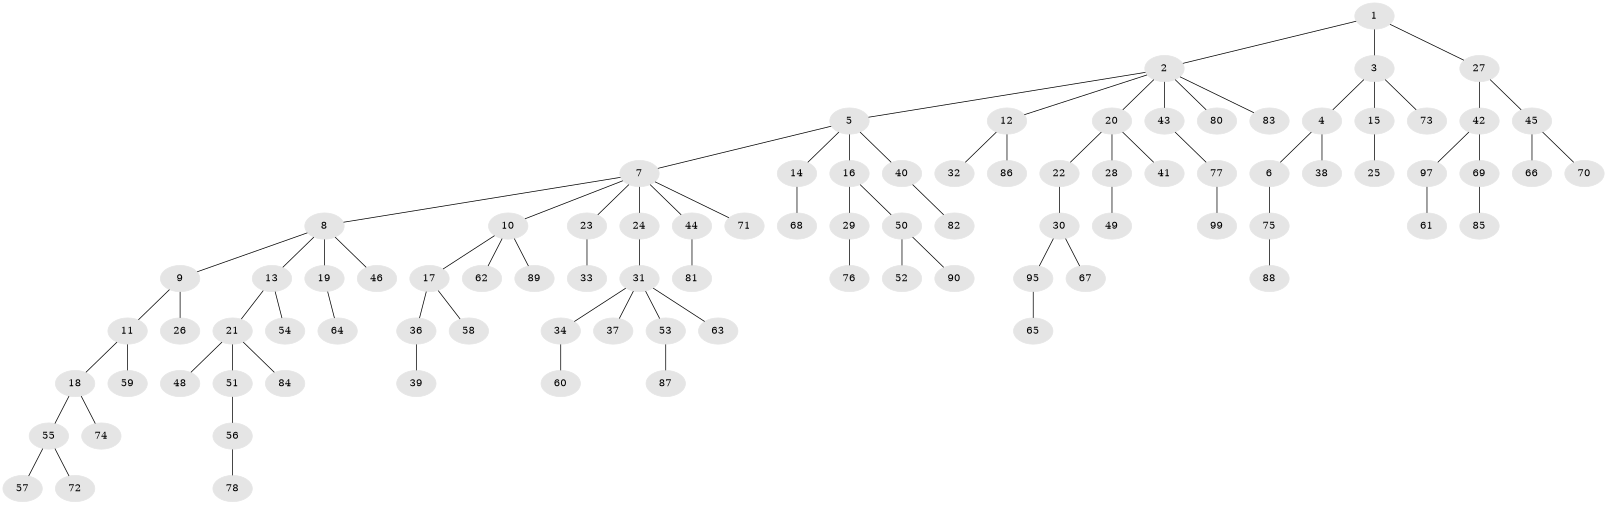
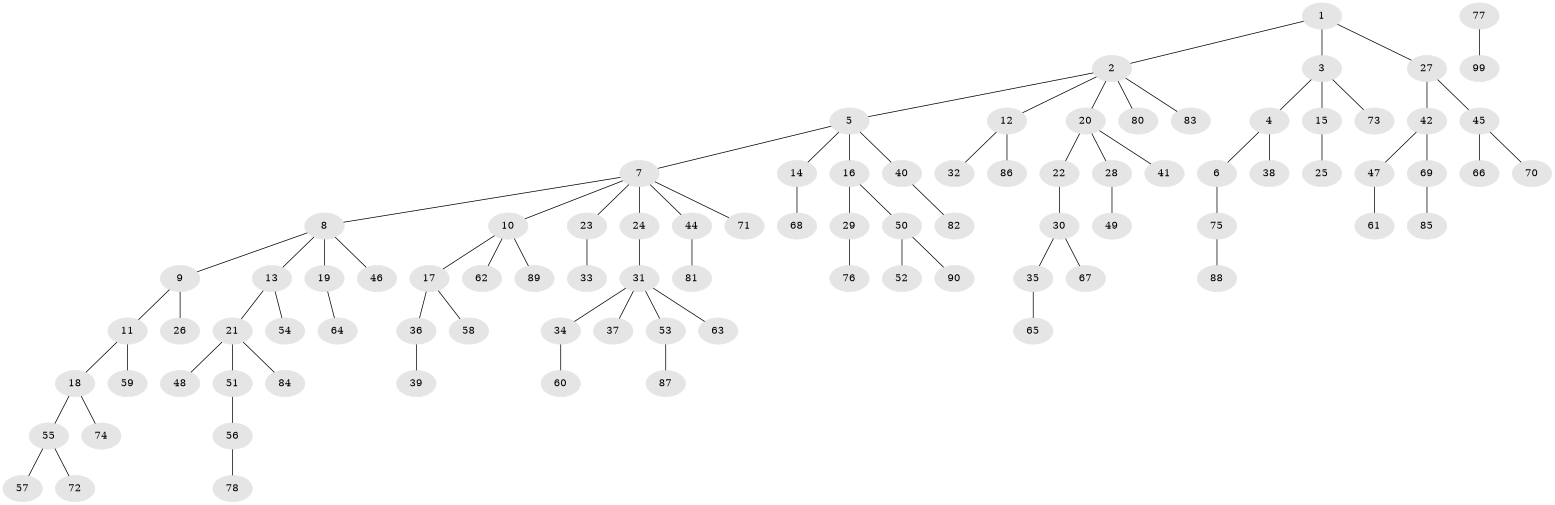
(1164, 121) -> none
(1427, 174) -> (1374, 174)
(1033, 279) -> (1033, 279)
